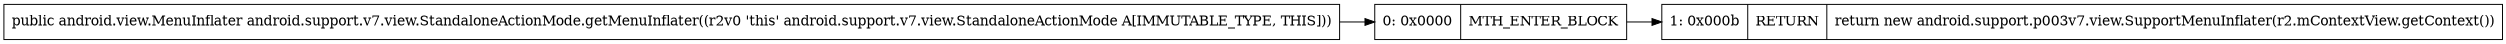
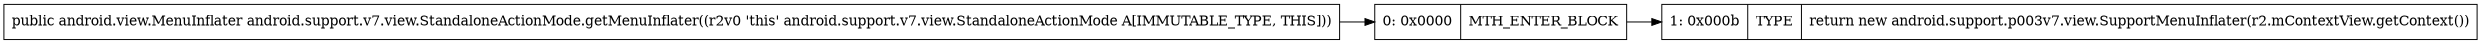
(1787, 21) -> (1775, 21)
